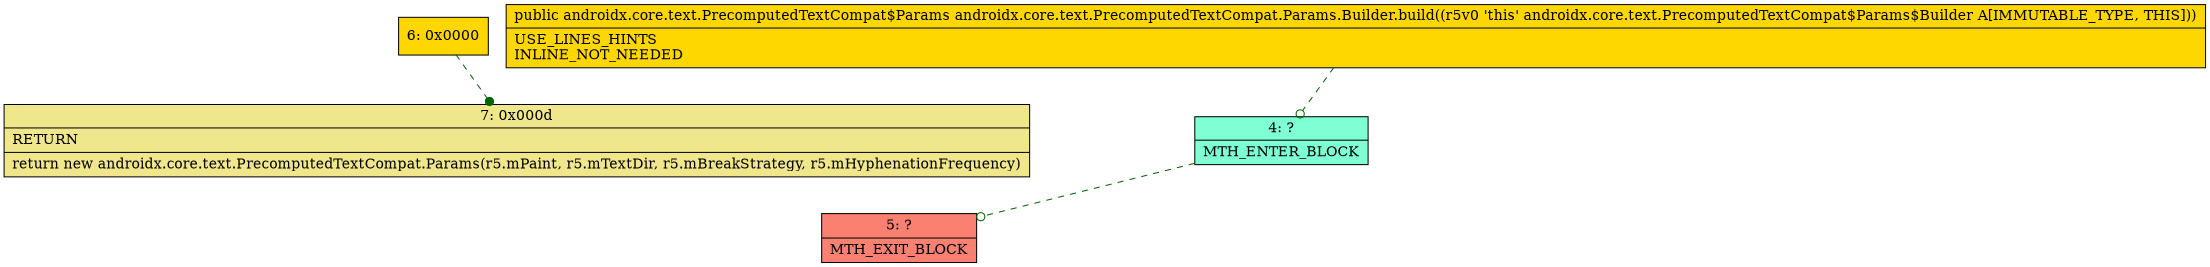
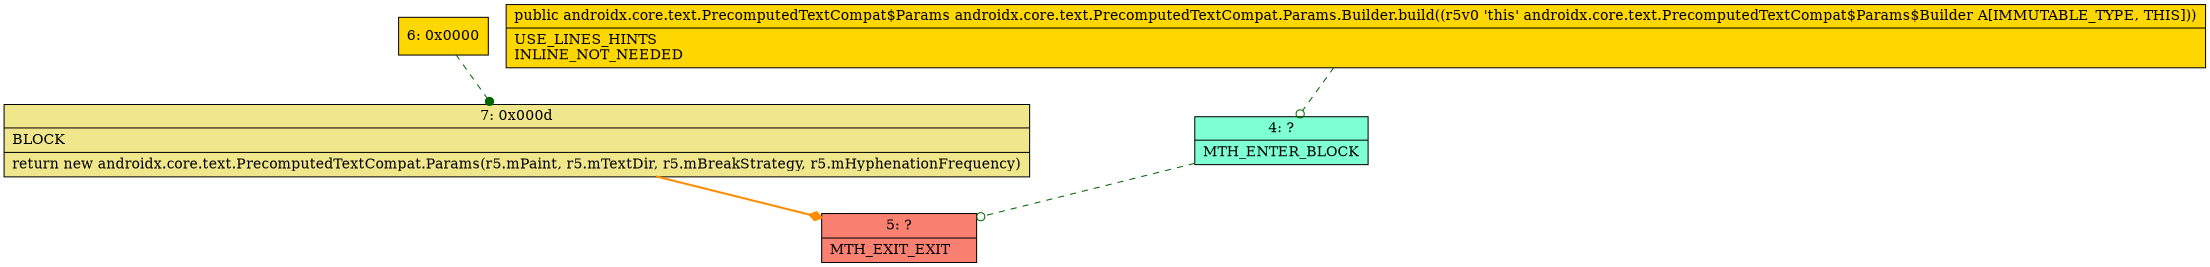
(45, 140) -> (39, 140)
none -> (733, 196)
(899, 250) -> (890, 250)
